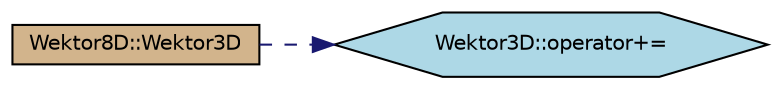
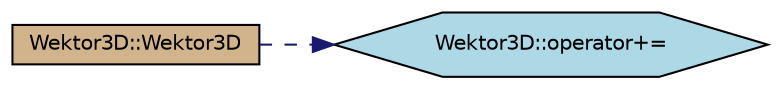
(136, 45) -> (136, 45)
